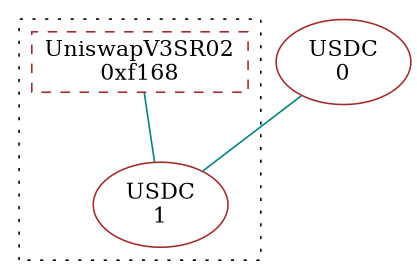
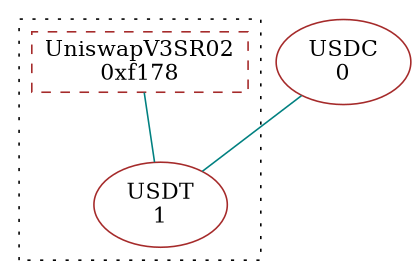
(140, 62) -> (140, 62)
(161, 205) -> (161, 205)
